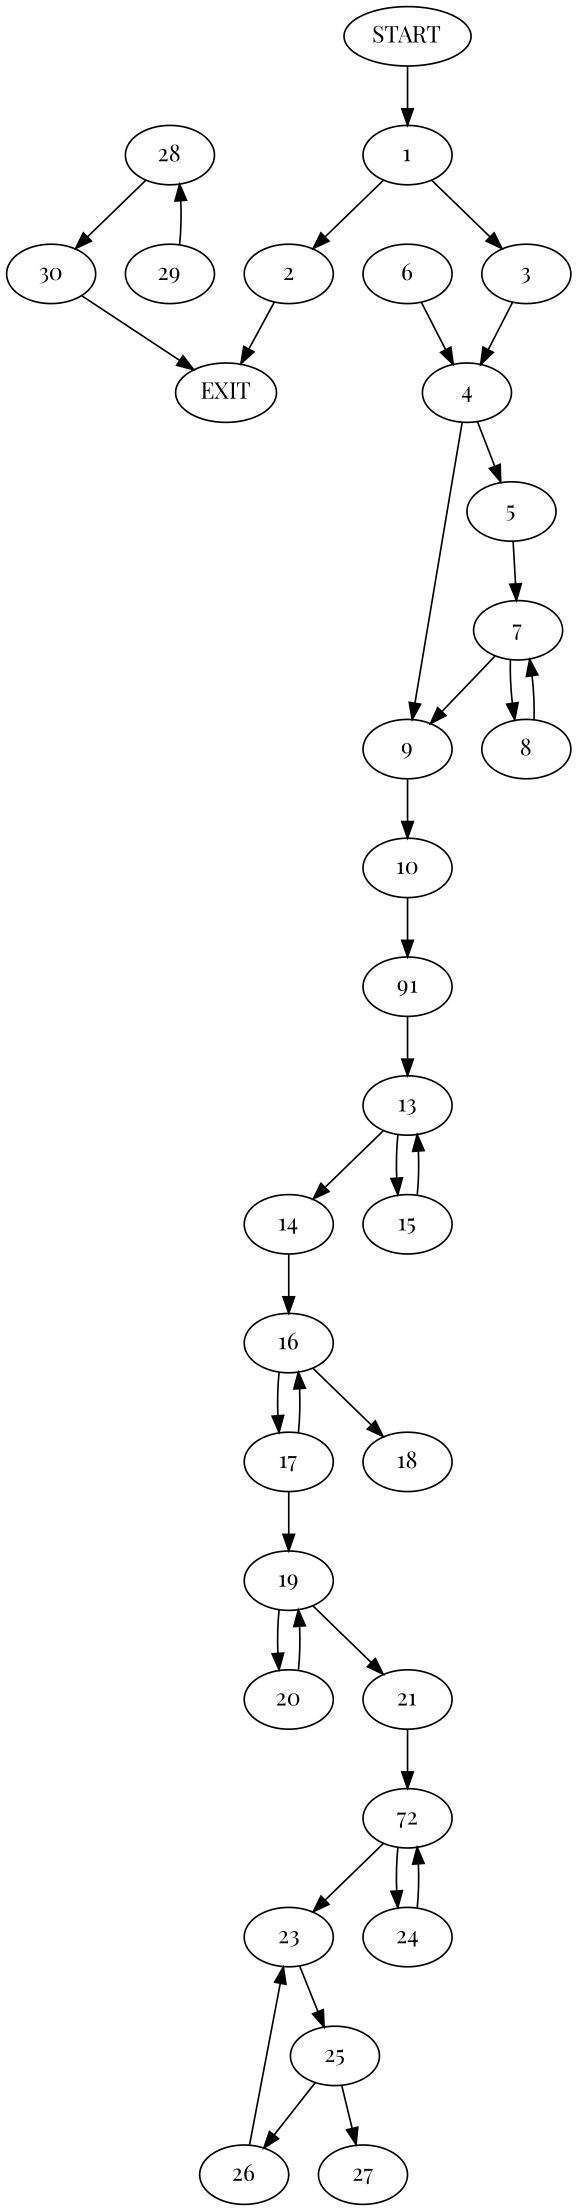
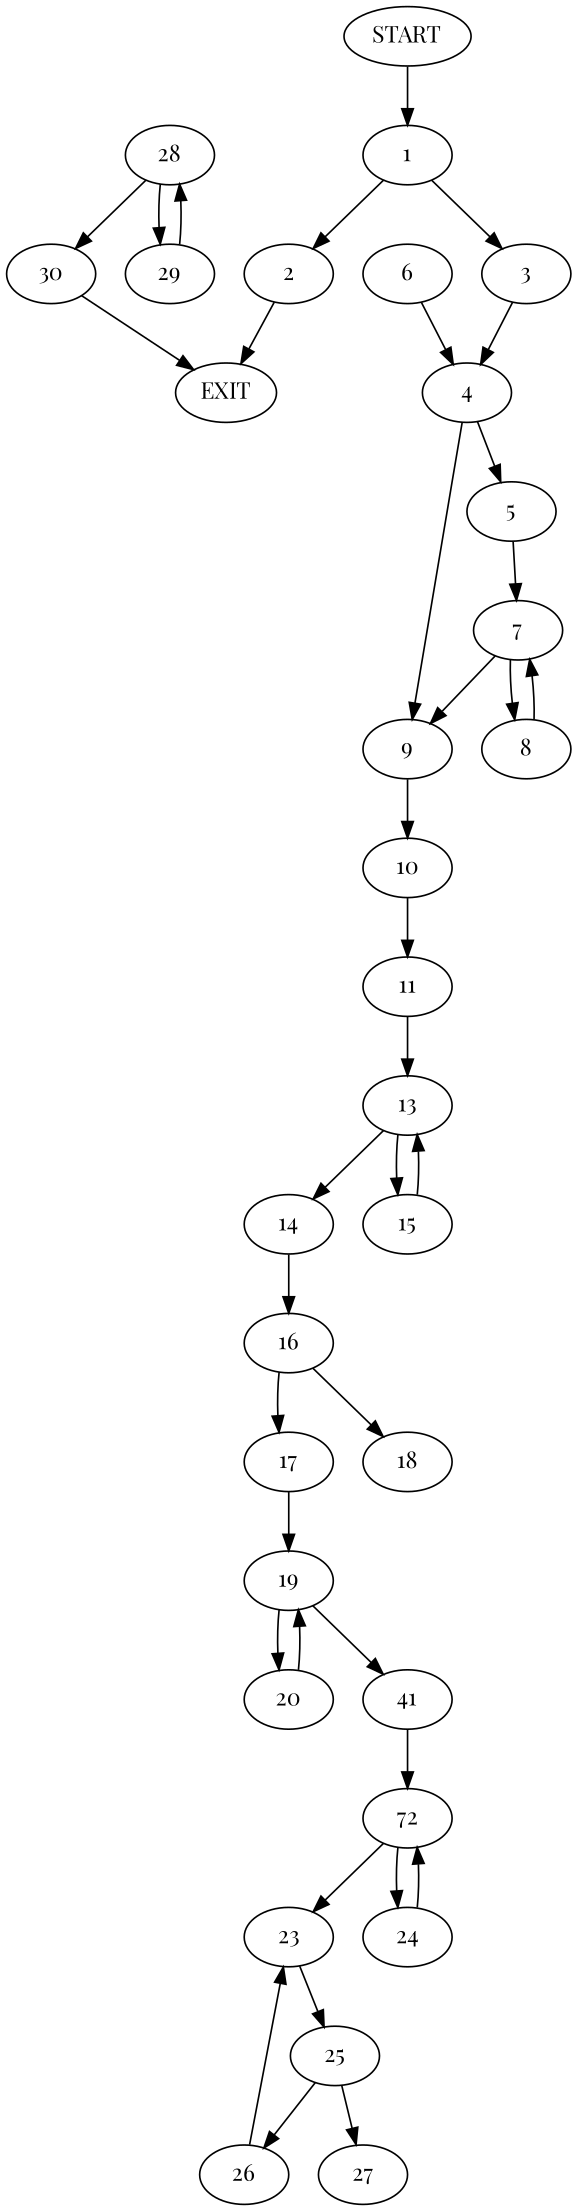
none -> (159, 206)
(408, 987) -> (408, 987)
(300, 1411) -> none
(408, 1700) -> (408, 1700)
